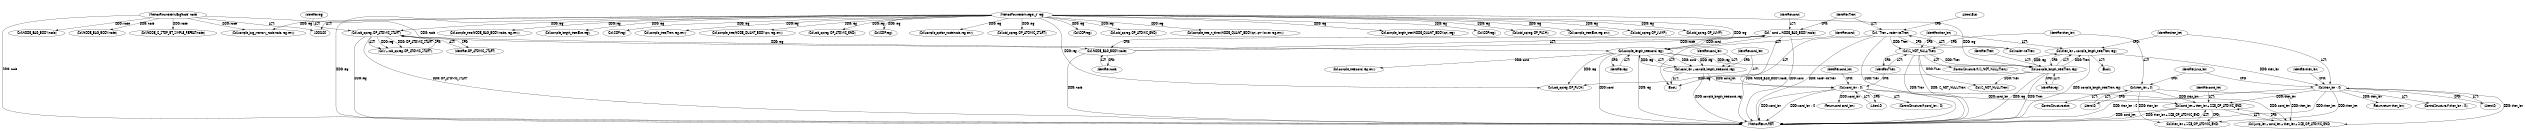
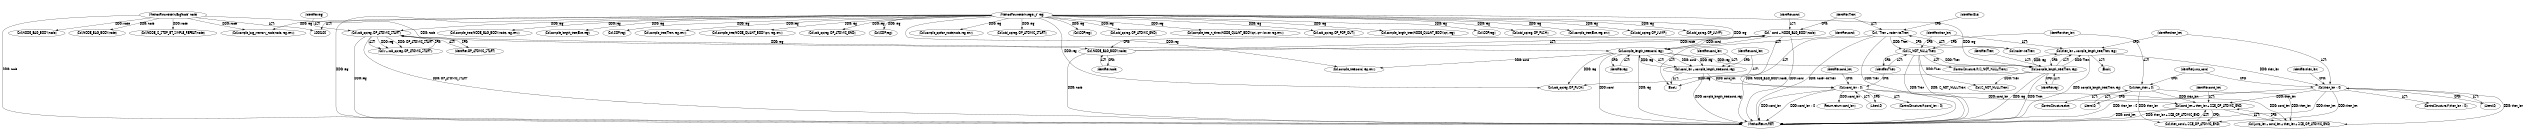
(1970, 15) -> (1970, 15)
none -> (1334, 33)
none -> (1073, 41)
(2195, 70) -> (2195, 70)
(2141, 88) -> (2141, 88)
(1840, 106) -> (1840, 106)
(2389, 106) -> none
(2192, 124) -> (2192, 124)
